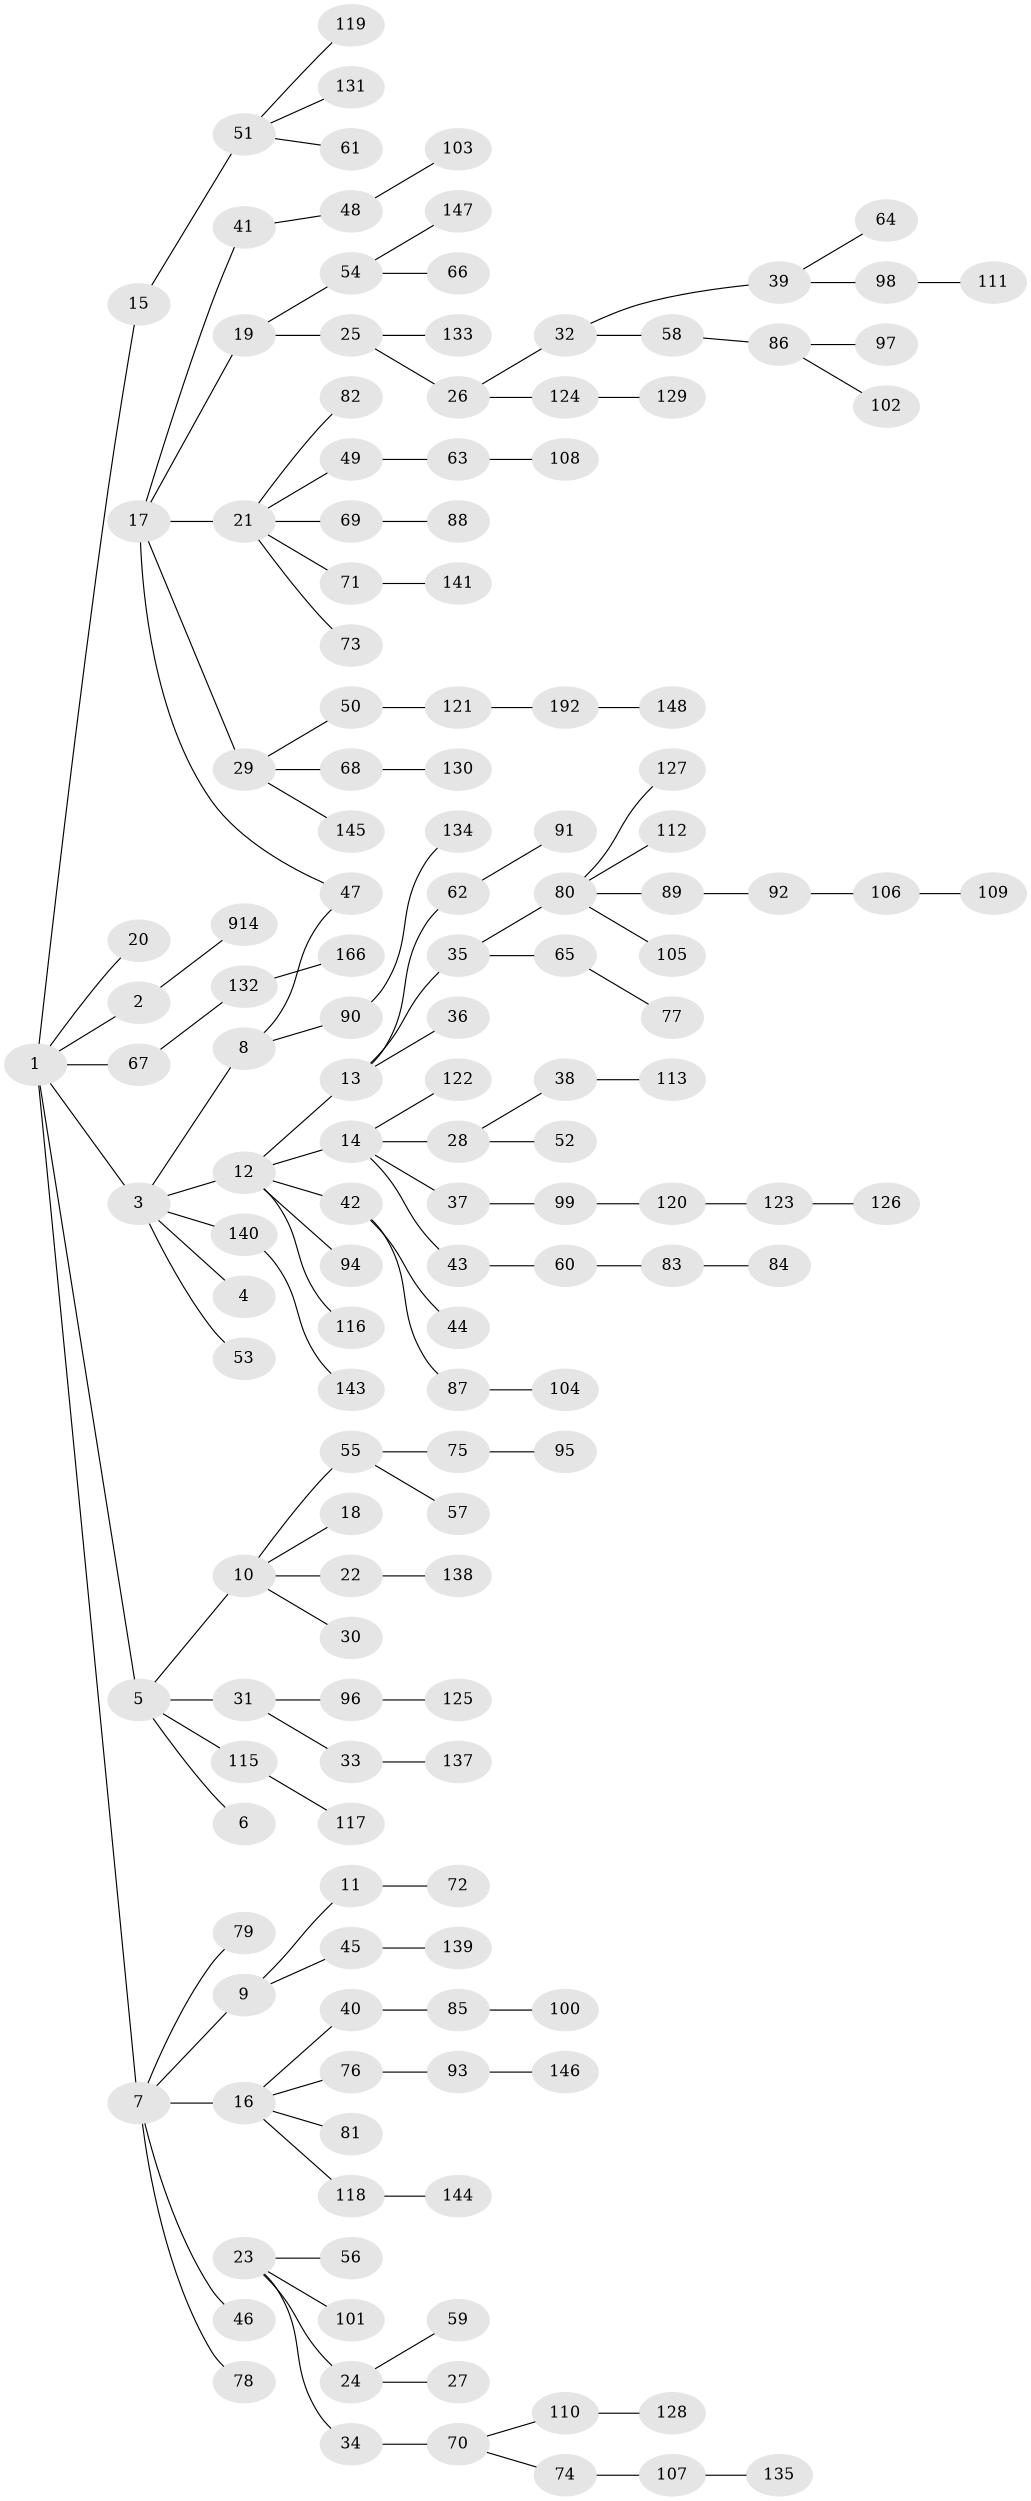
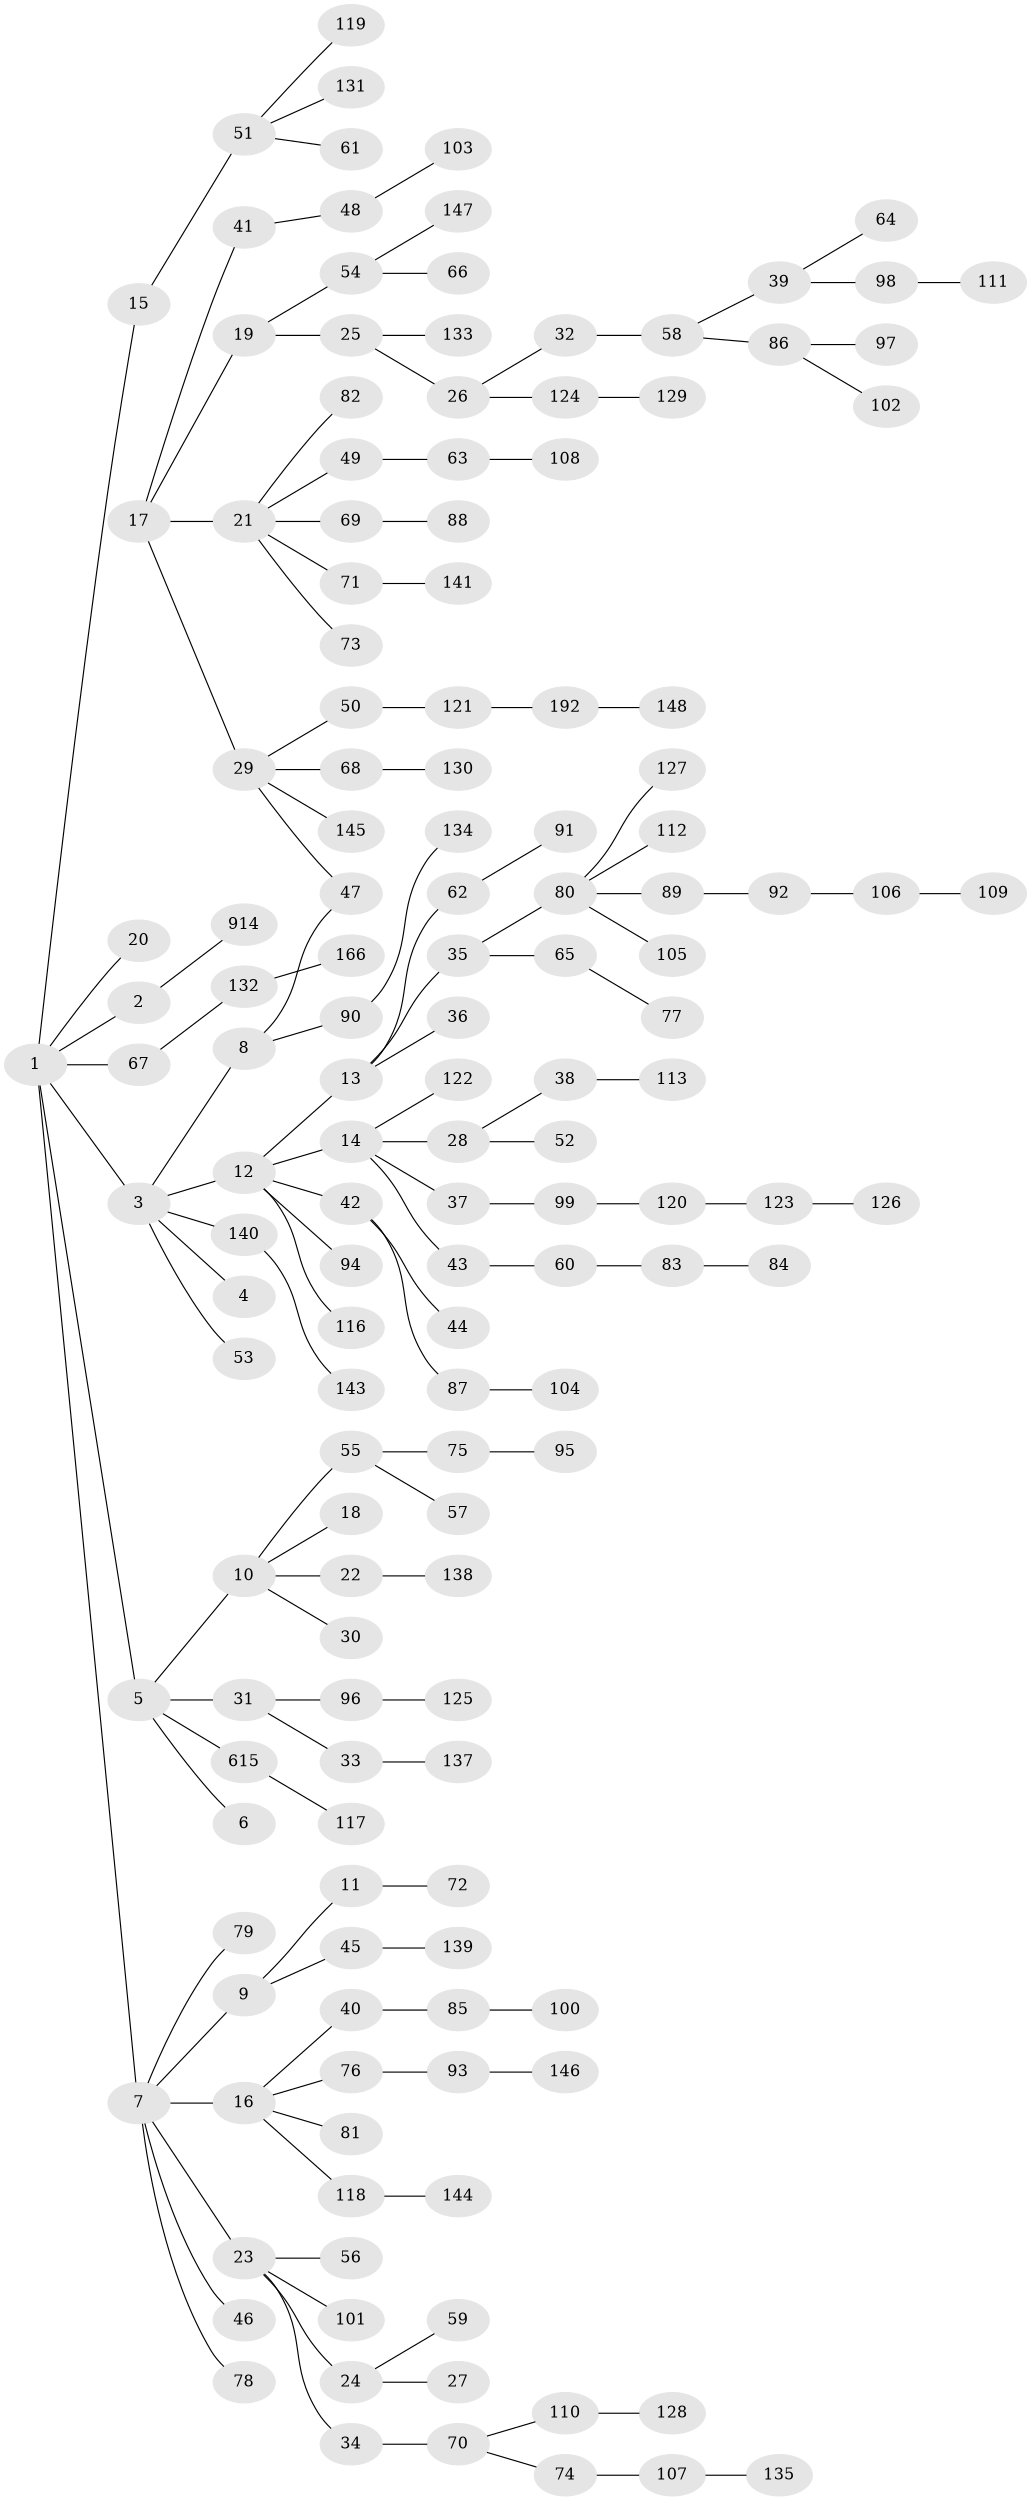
(668, 297) -> (726, 309)
(181, 743) -> (294, 834)
(244, 1762) -> (244, 1762)
none -> (192, 2181)
